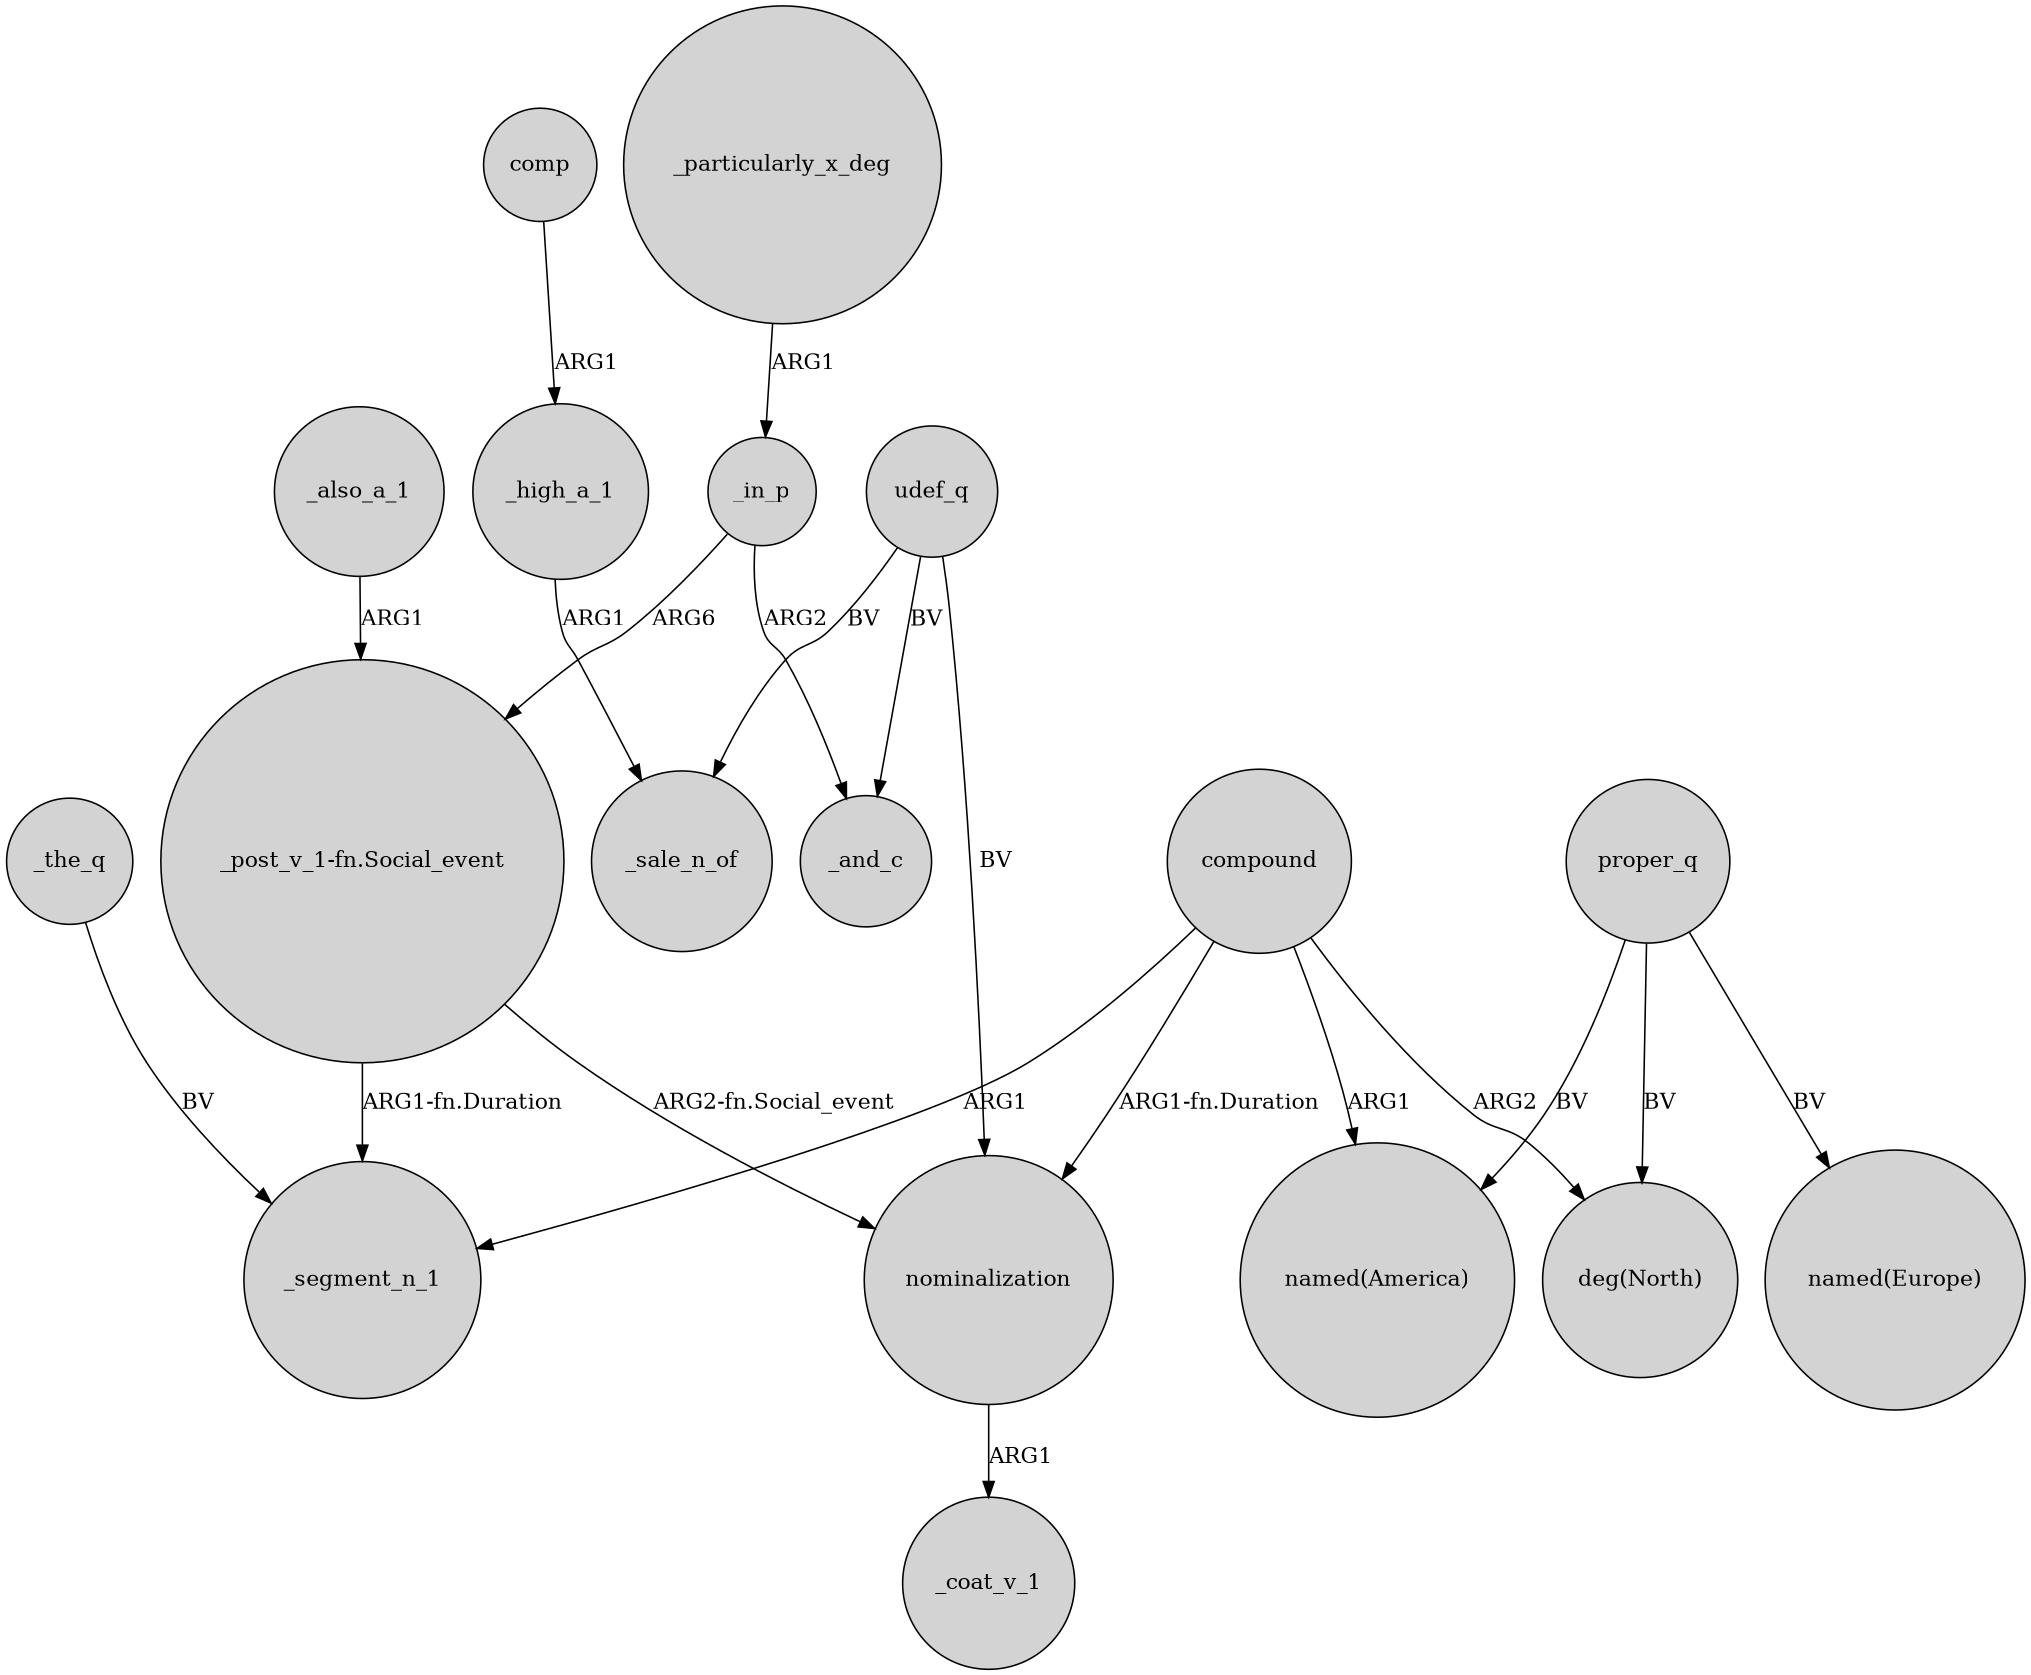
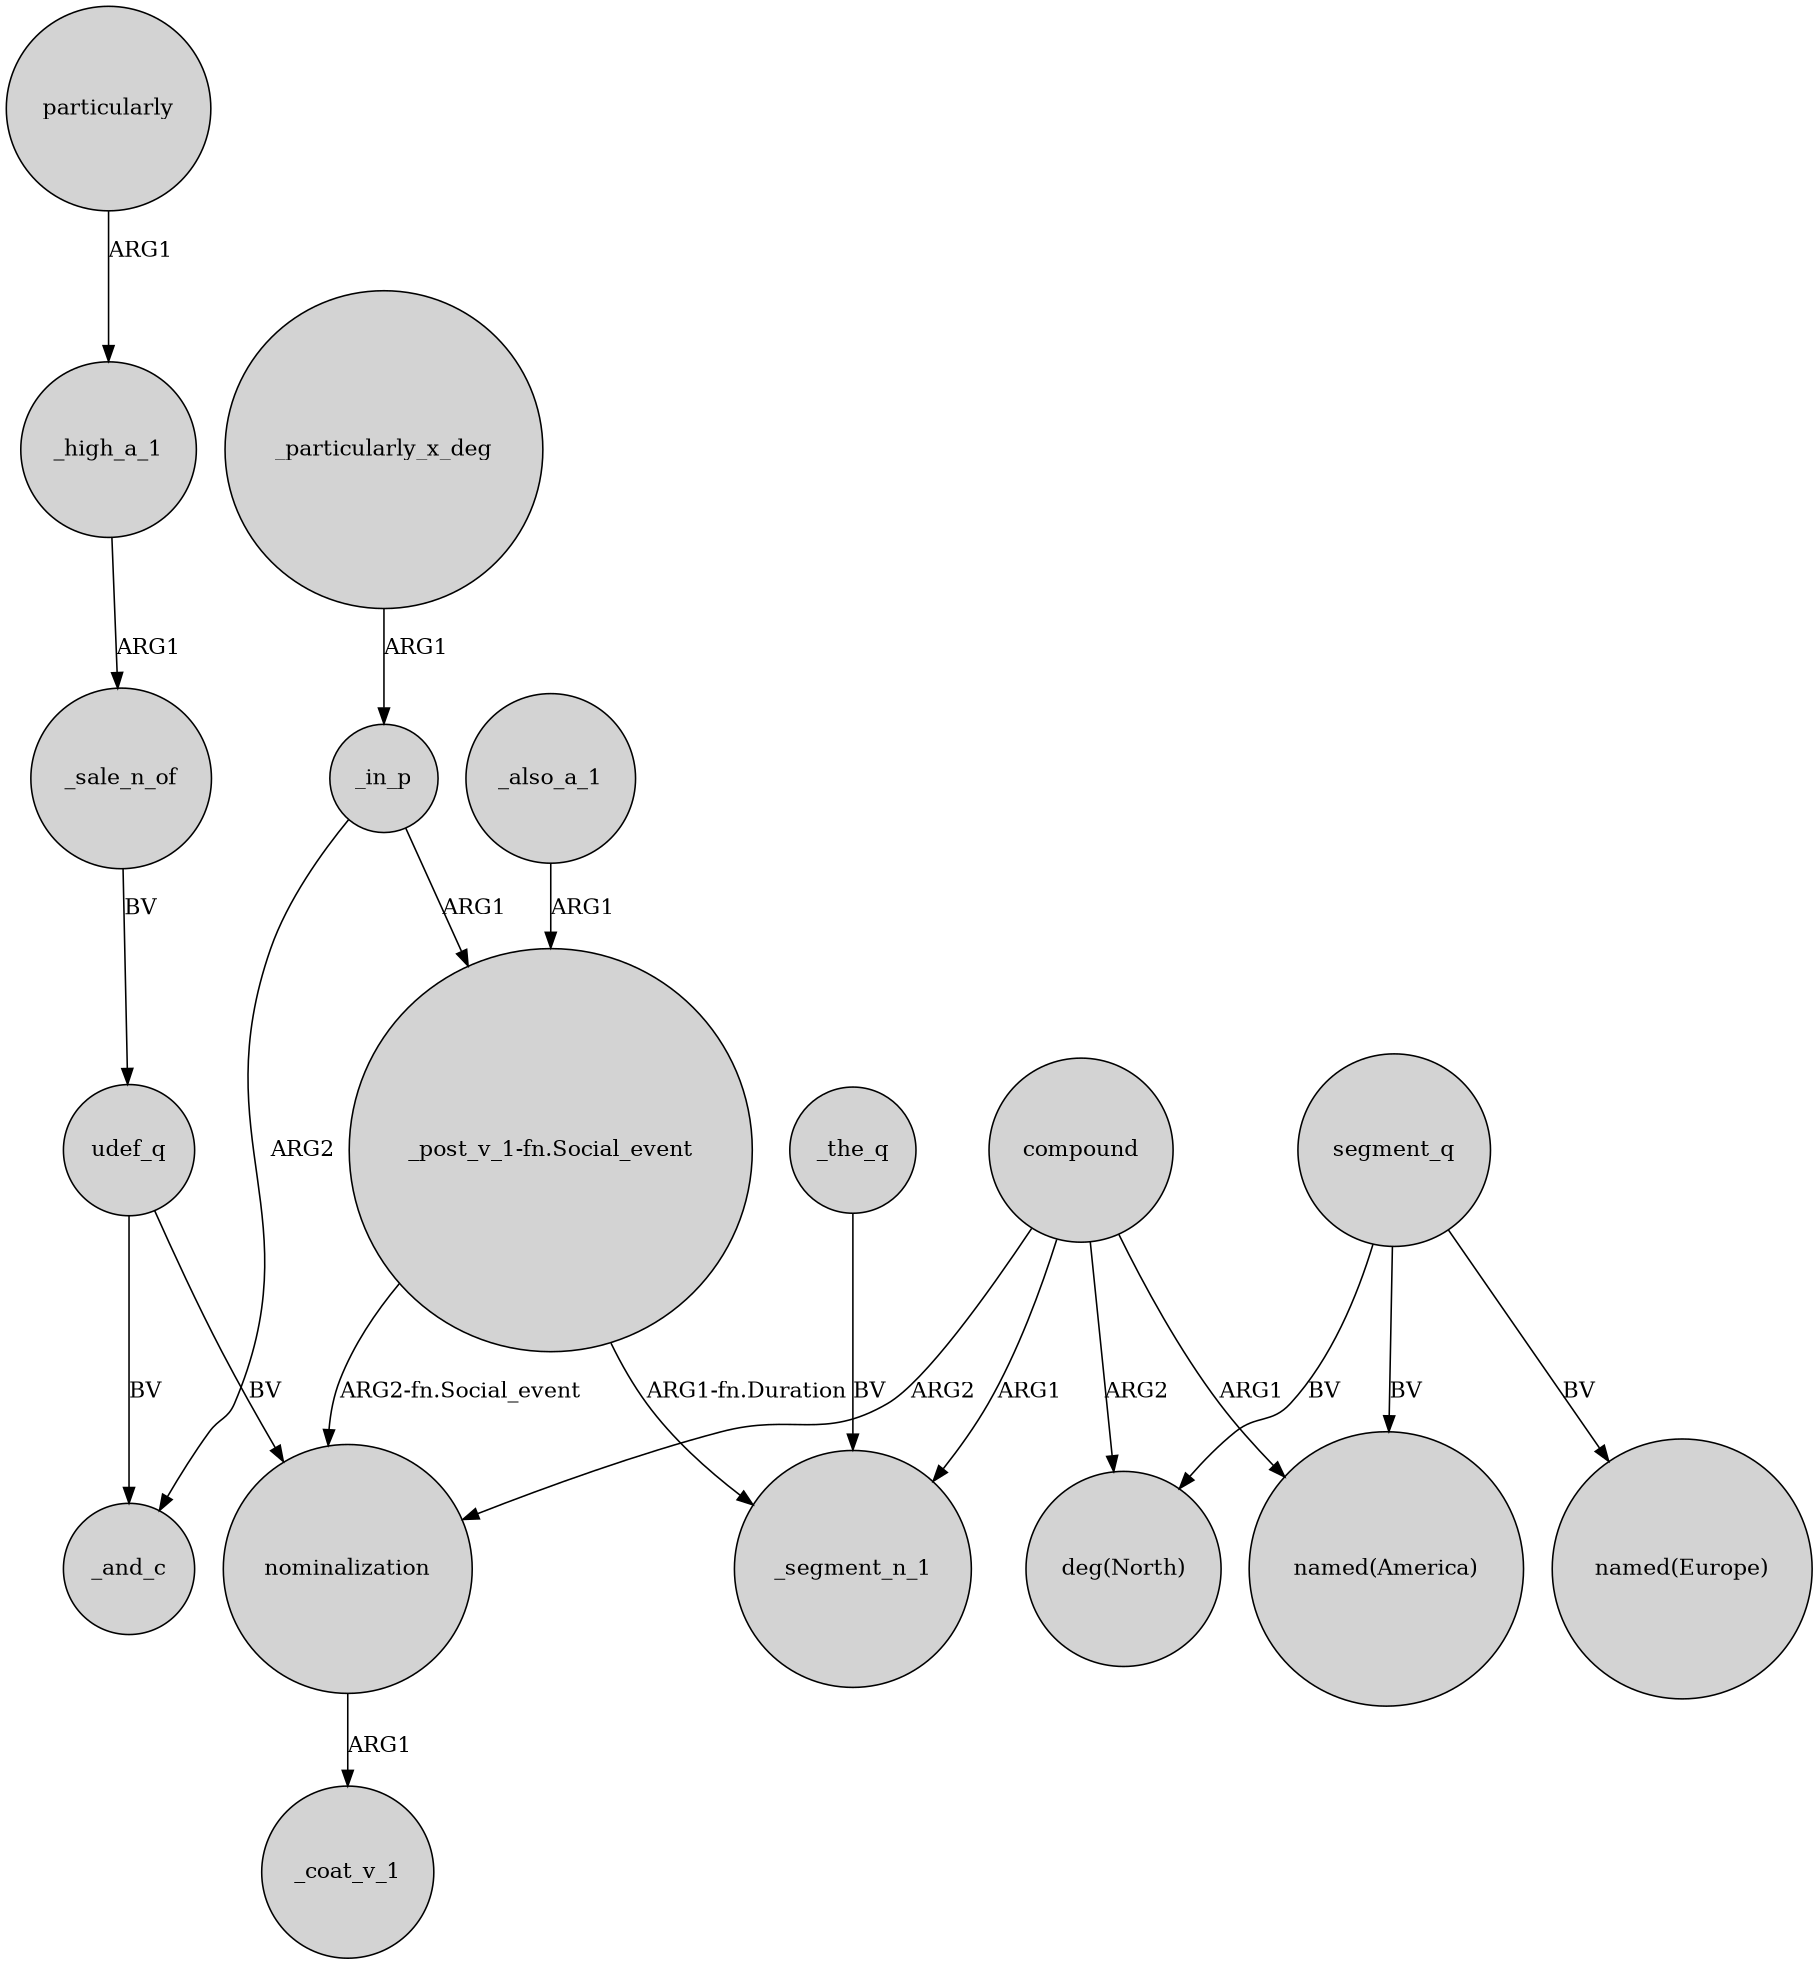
(540, 165) -> (109, 109)
(684, 620) -> (474, 909)
(801, 648) -> (125, 968)
(1648, 861) -> (1394, 1150)
(1219, 1103) -> (943, 1392)
